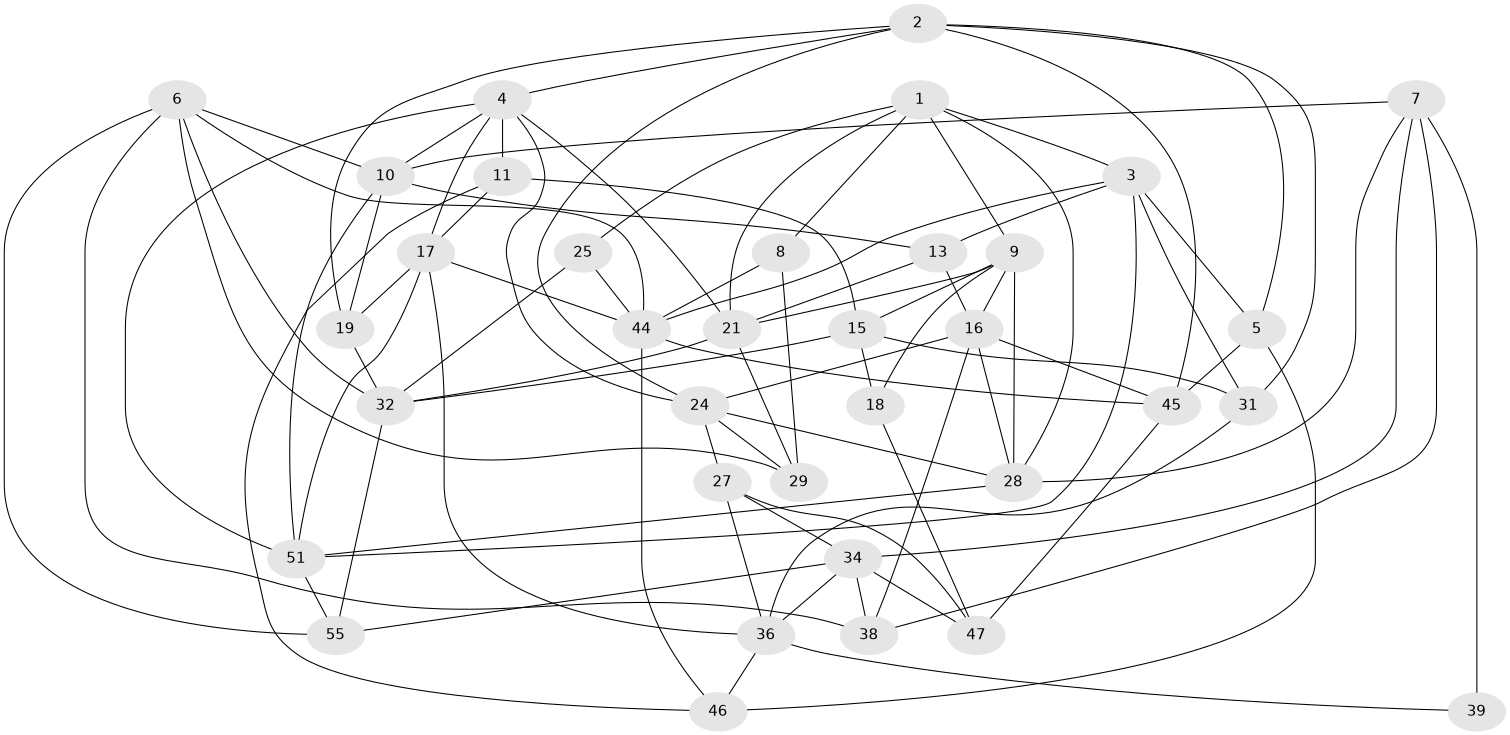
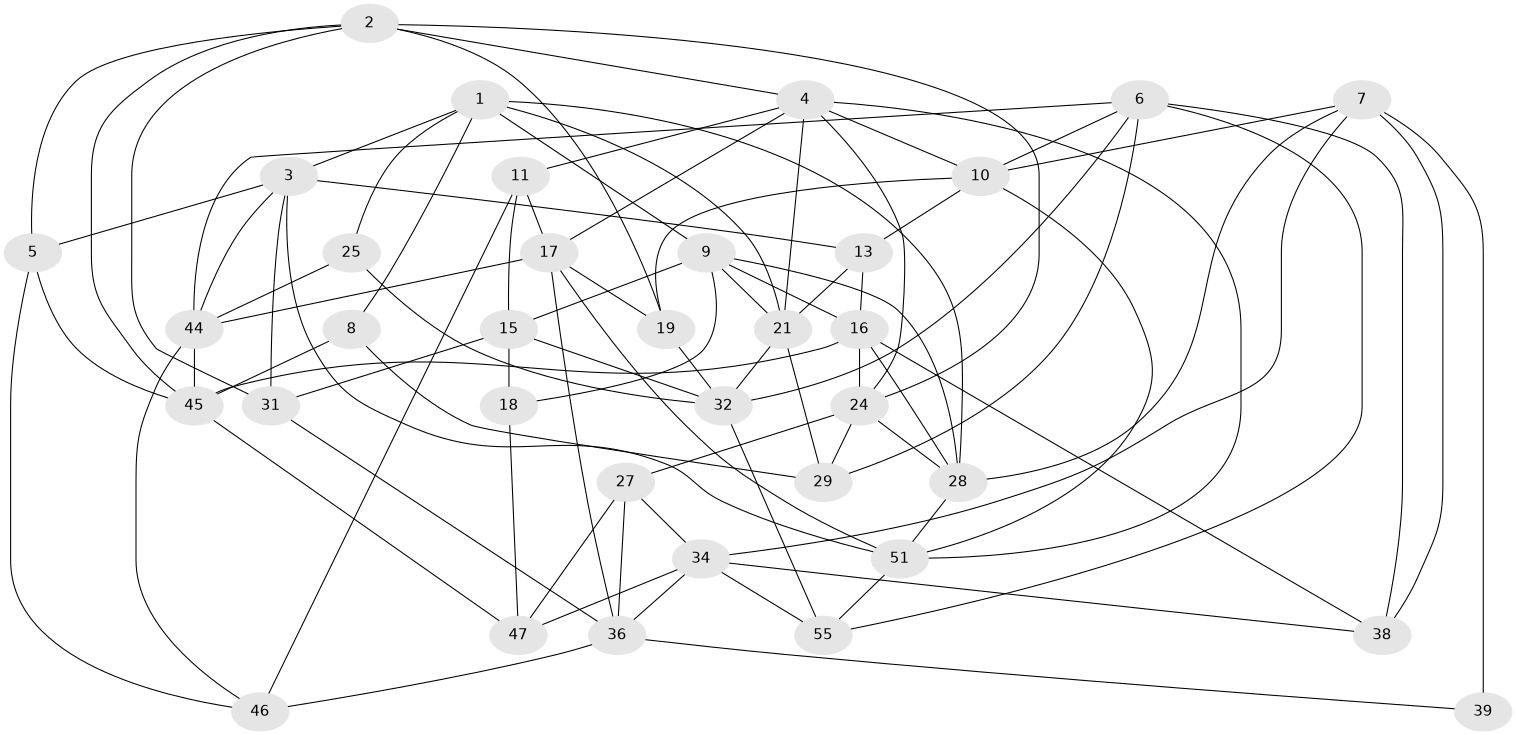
(714, 290) -> (279, 365)
